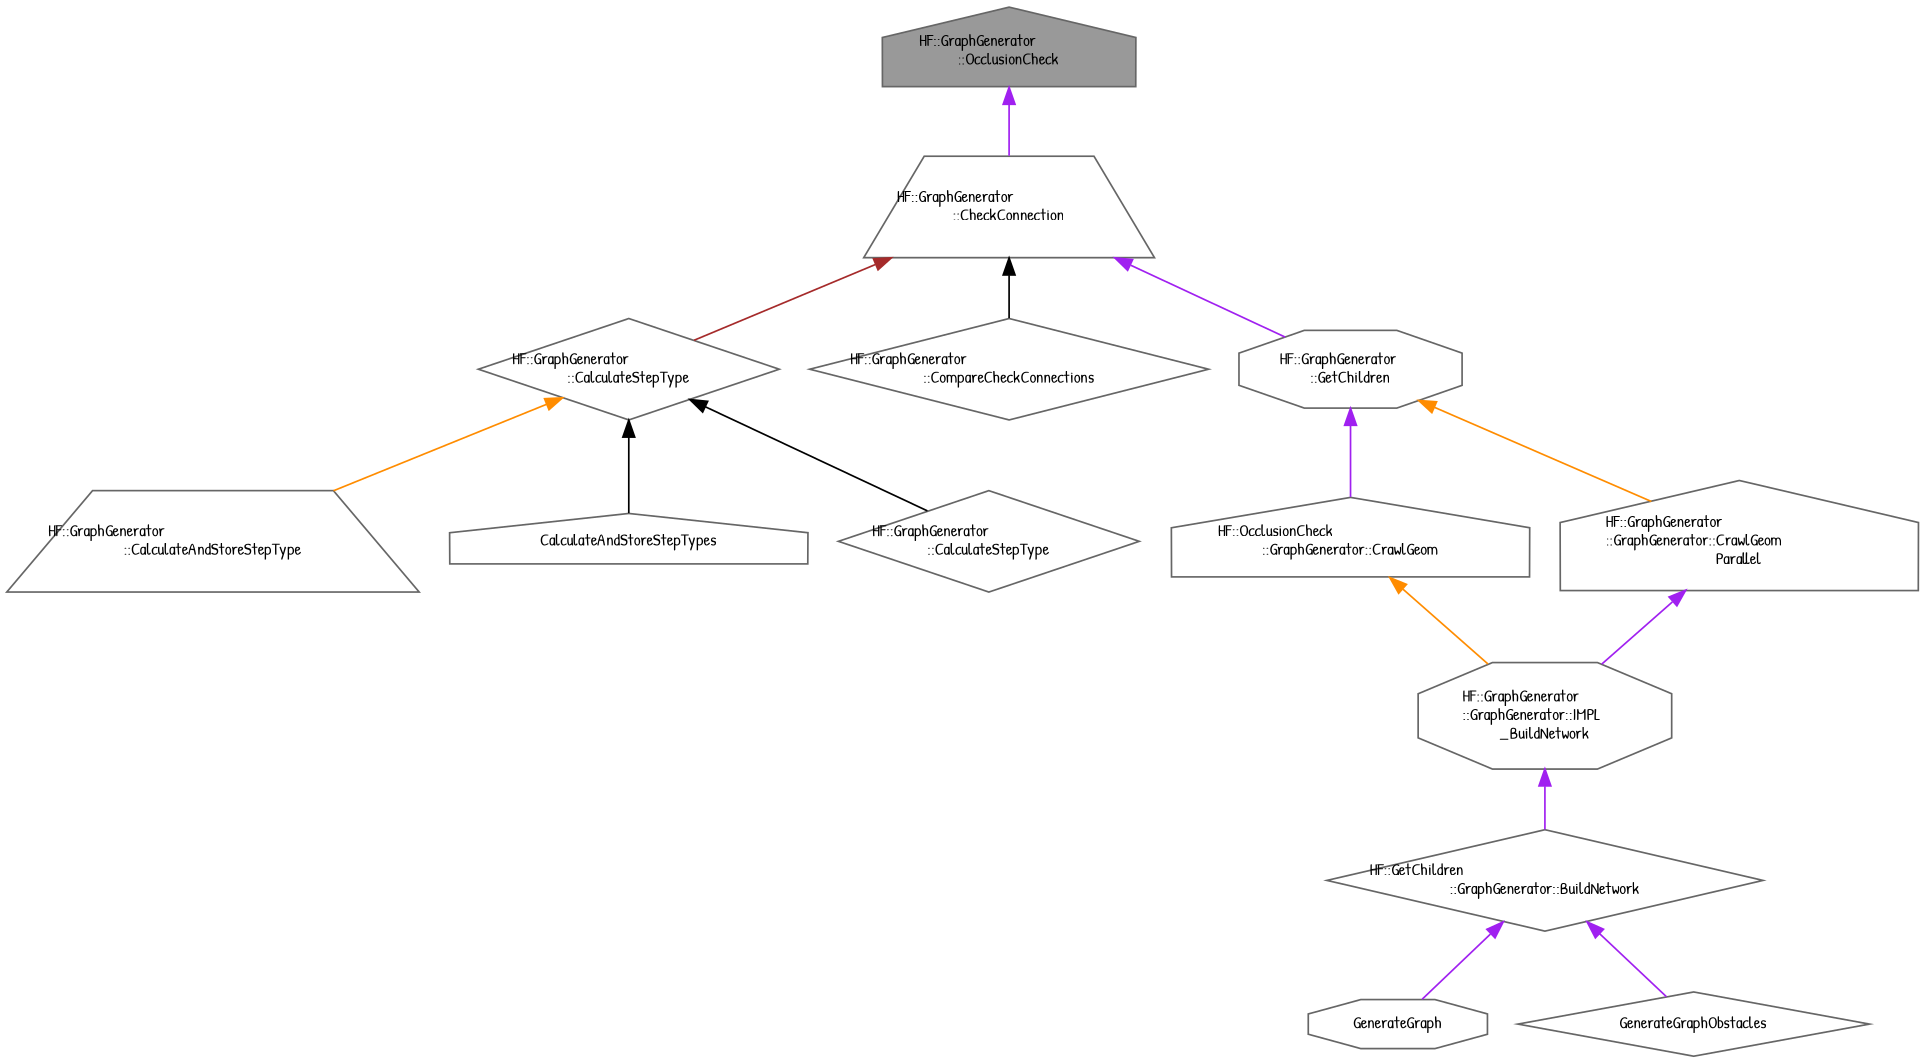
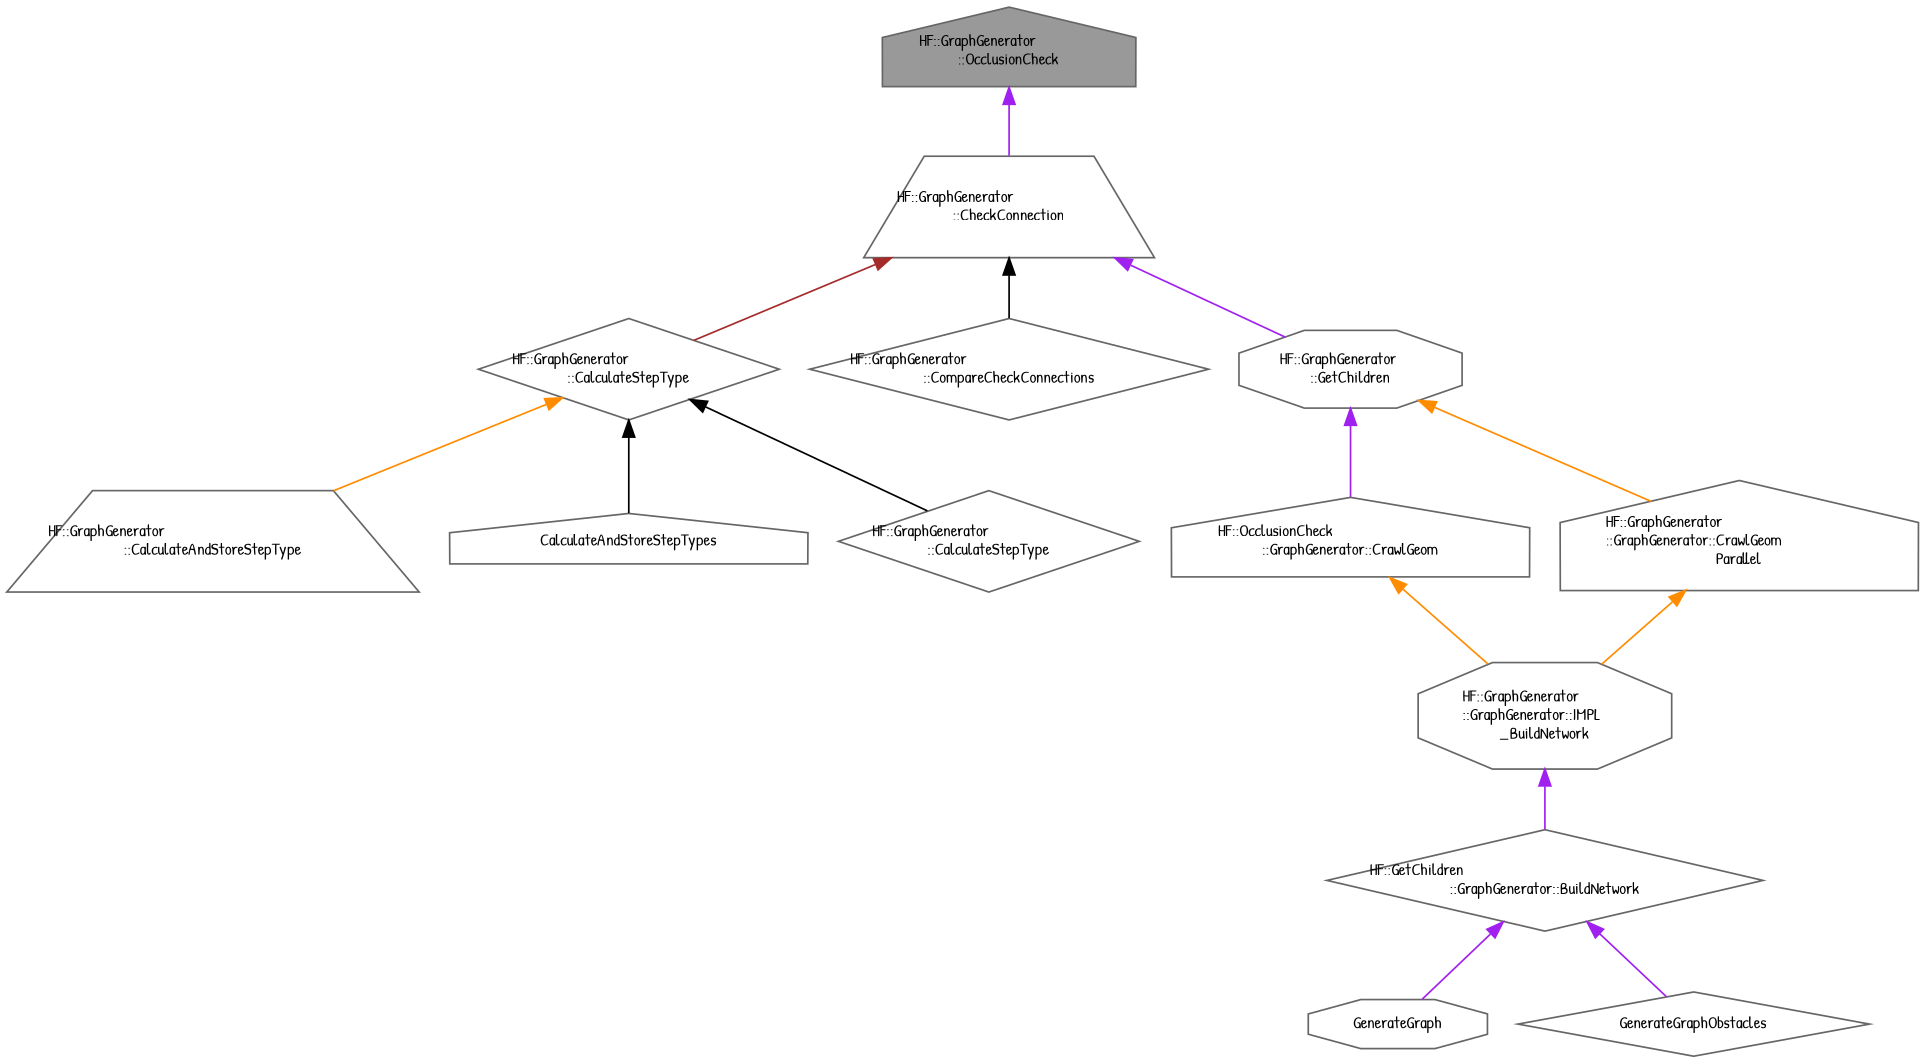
(1637, 633) -> (1637, 633)
